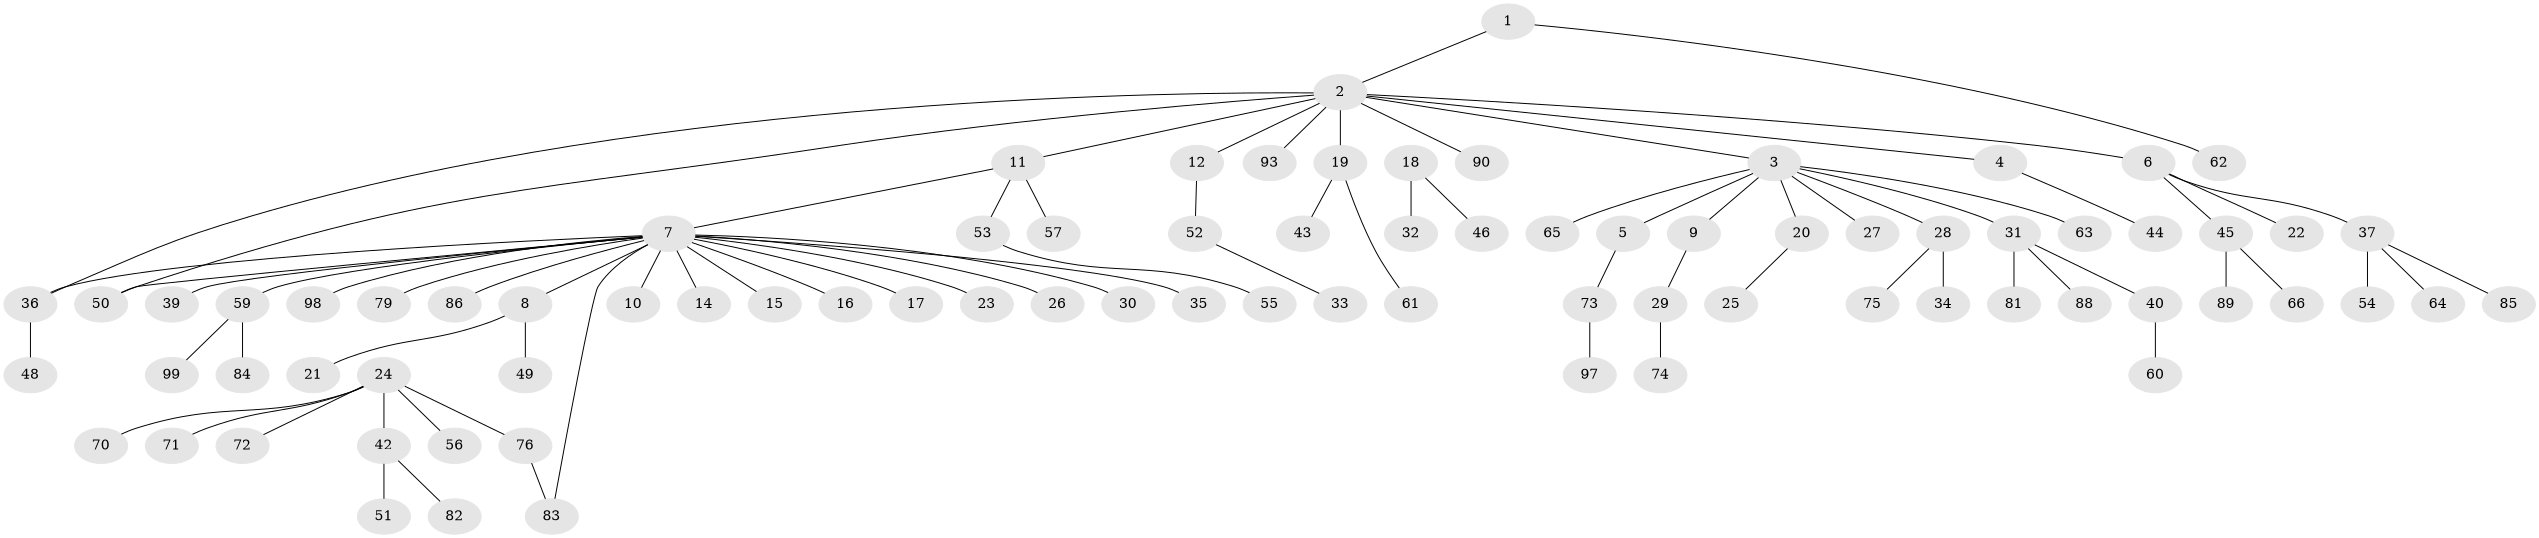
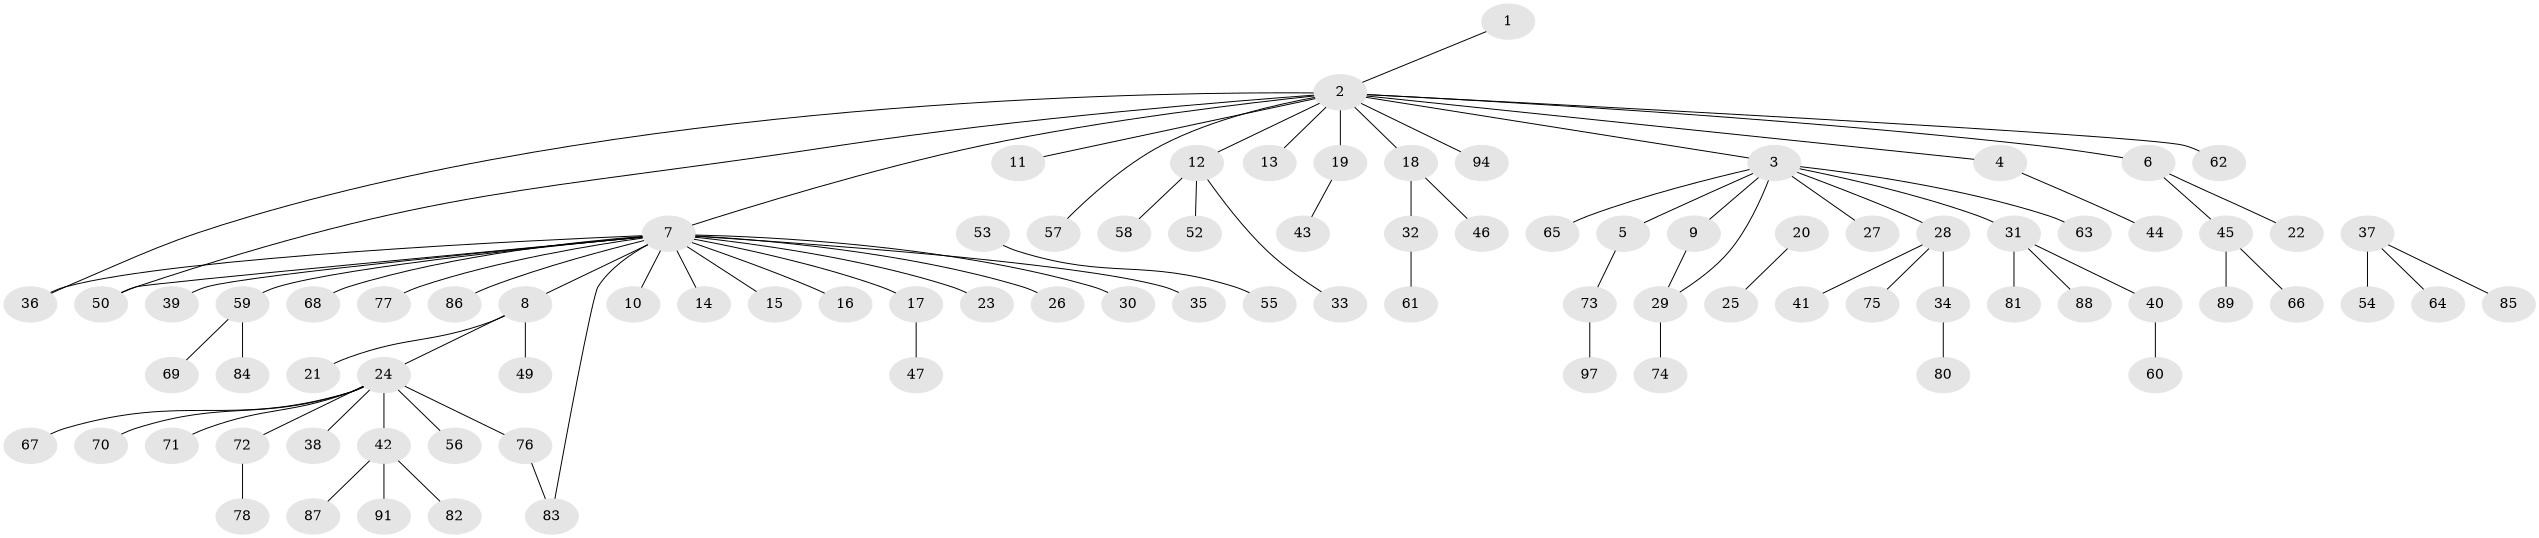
(1870, 71) -> (1846, 121)
none -> (1376, 128)
(1270, 163) -> (1270, 163)
(1482, 163) -> (1482, 163)
(844, 198) -> (999, 142)
(1001, 198) -> none
(1036, 198) -> (1180, 136)
(1788, 198) -> (1734, 245)
(2258, 198) -> none
none -> (1124, 234)
(1368, 236) -> (1411, 269)
(1268, 269) -> (1258, 242)
(313, 304) -> (313, 304)
(384, 304) -> (384, 304)
none -> (1802, 304)
none -> (455, 340)
(30, 375) -> none
(172, 375) -> (172, 375)
none -> (916, 375)
none -> (1943, 375)
none -> (30, 446)
none -> (313, 446)
none -> (243, 517)
none -> (313, 517)
(384, 517) -> (384, 517)
